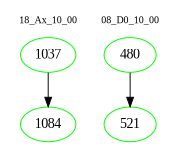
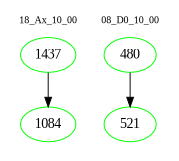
(48, 55) -> (48, 55)
